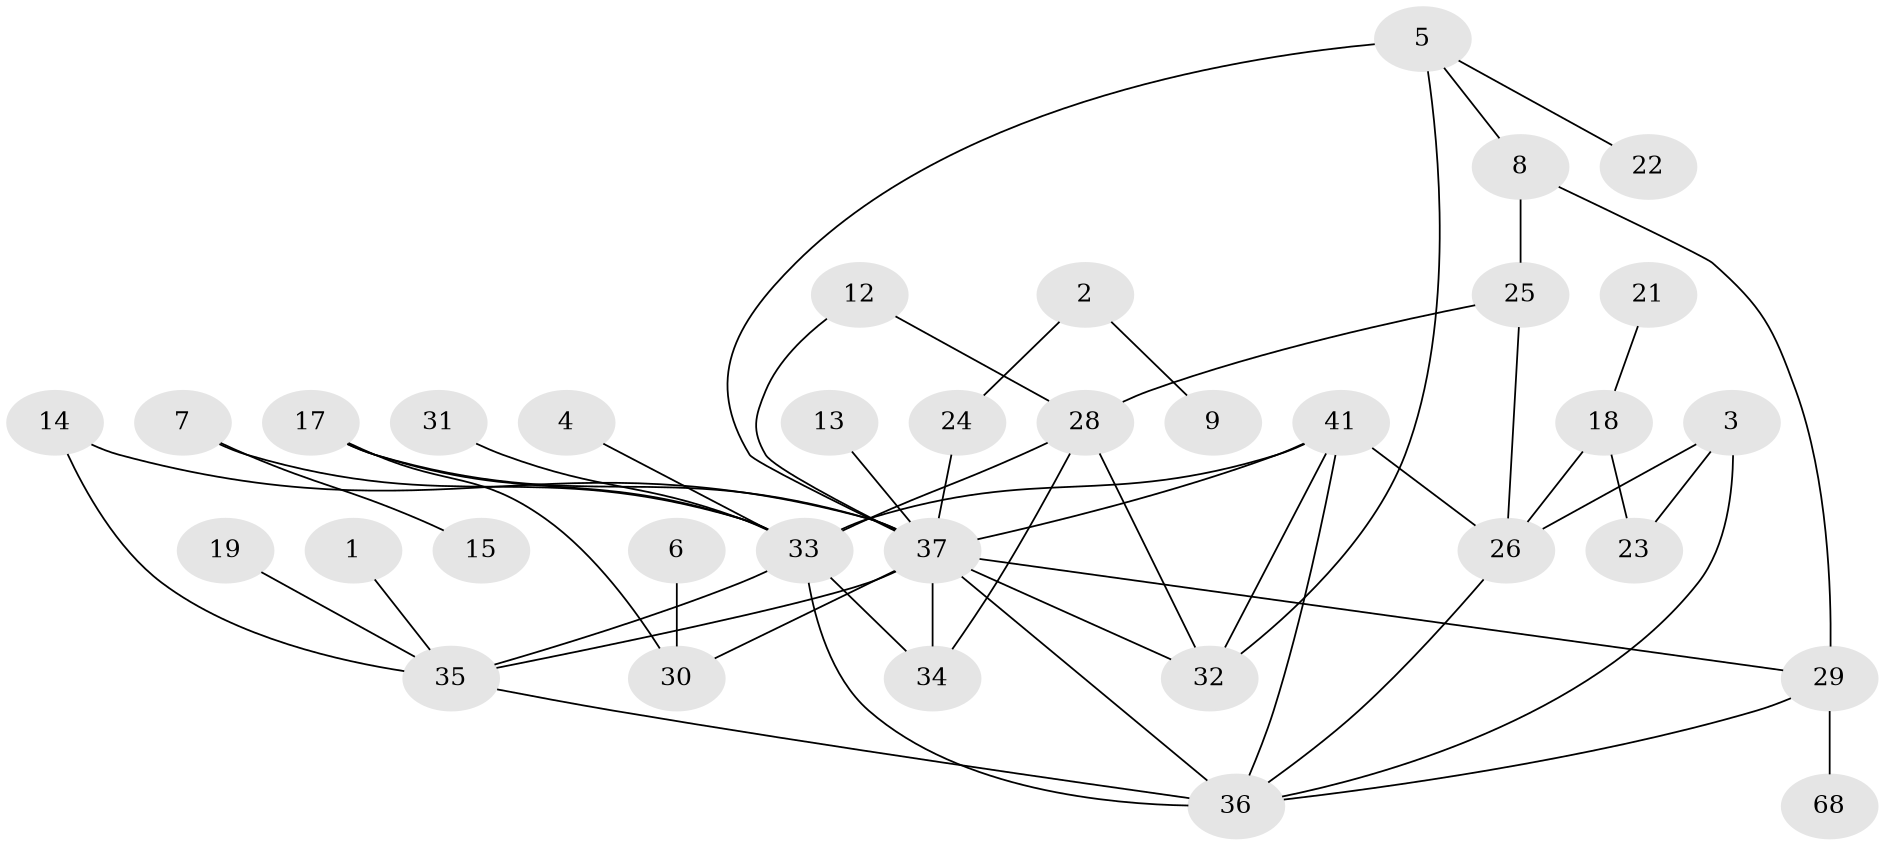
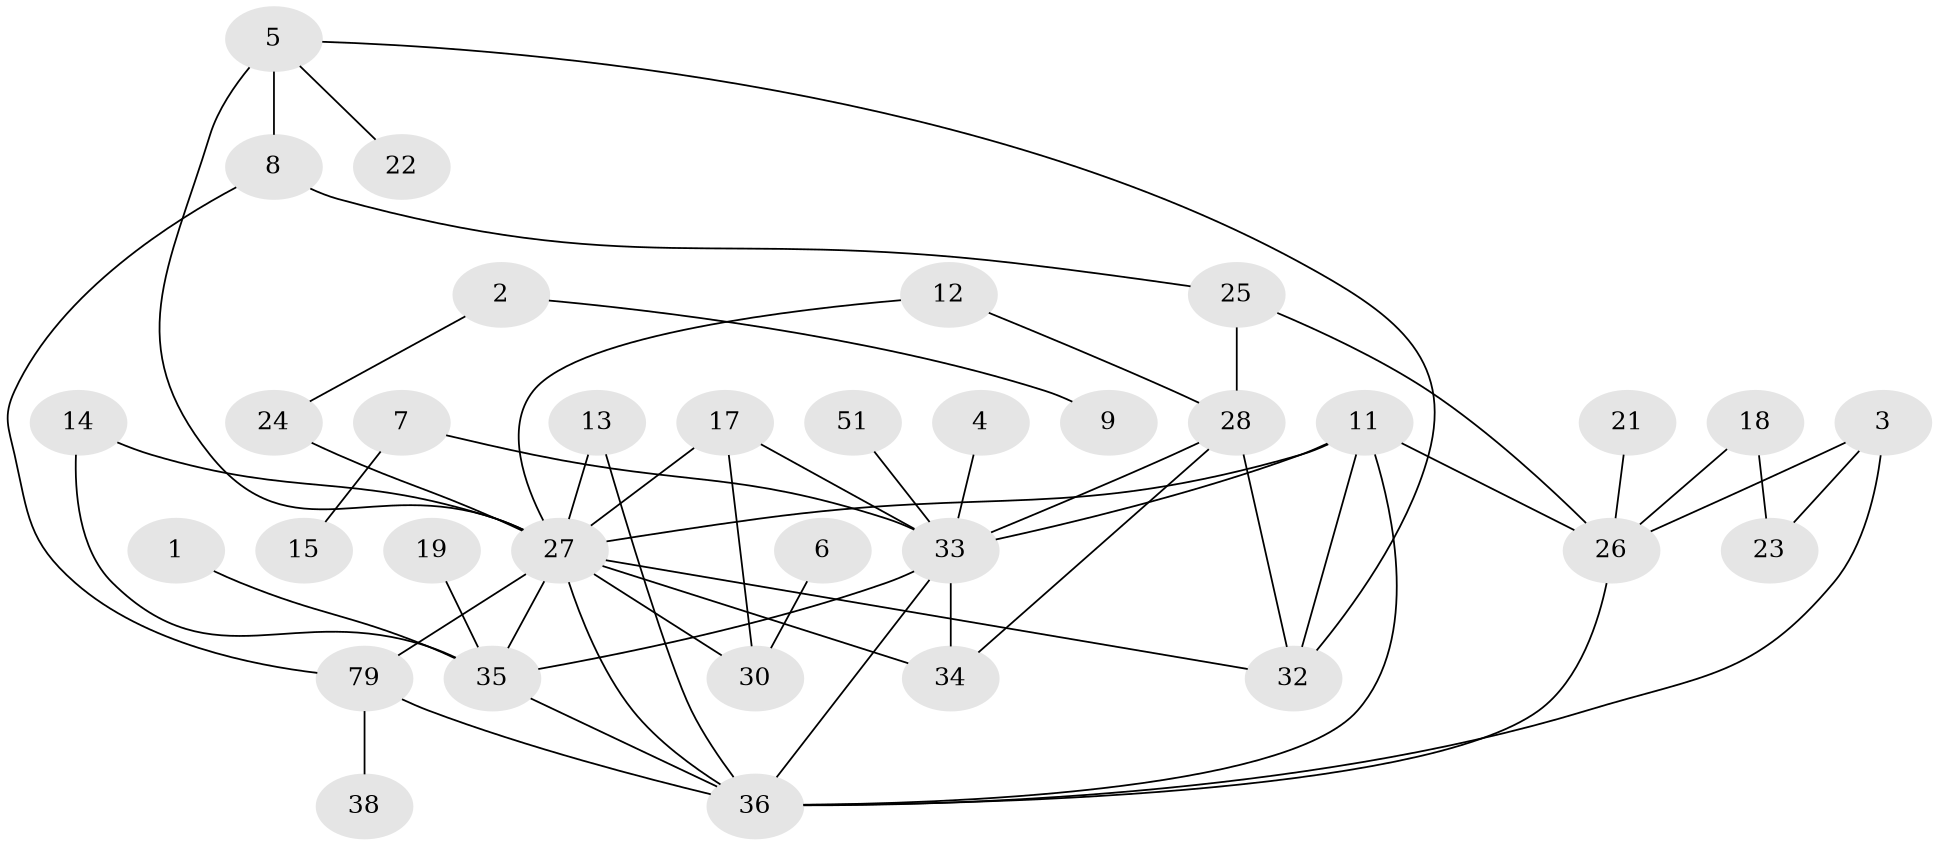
(1626, 359) -> (1620, 486)
(439, 423) -> (853, 423)
(1341, 423) -> (1365, 423)
(933, 551) -> (560, 551)
none -> (660, 629)
(1830, 679) -> (365, 679)
(1830, 806) -> (365, 806)
